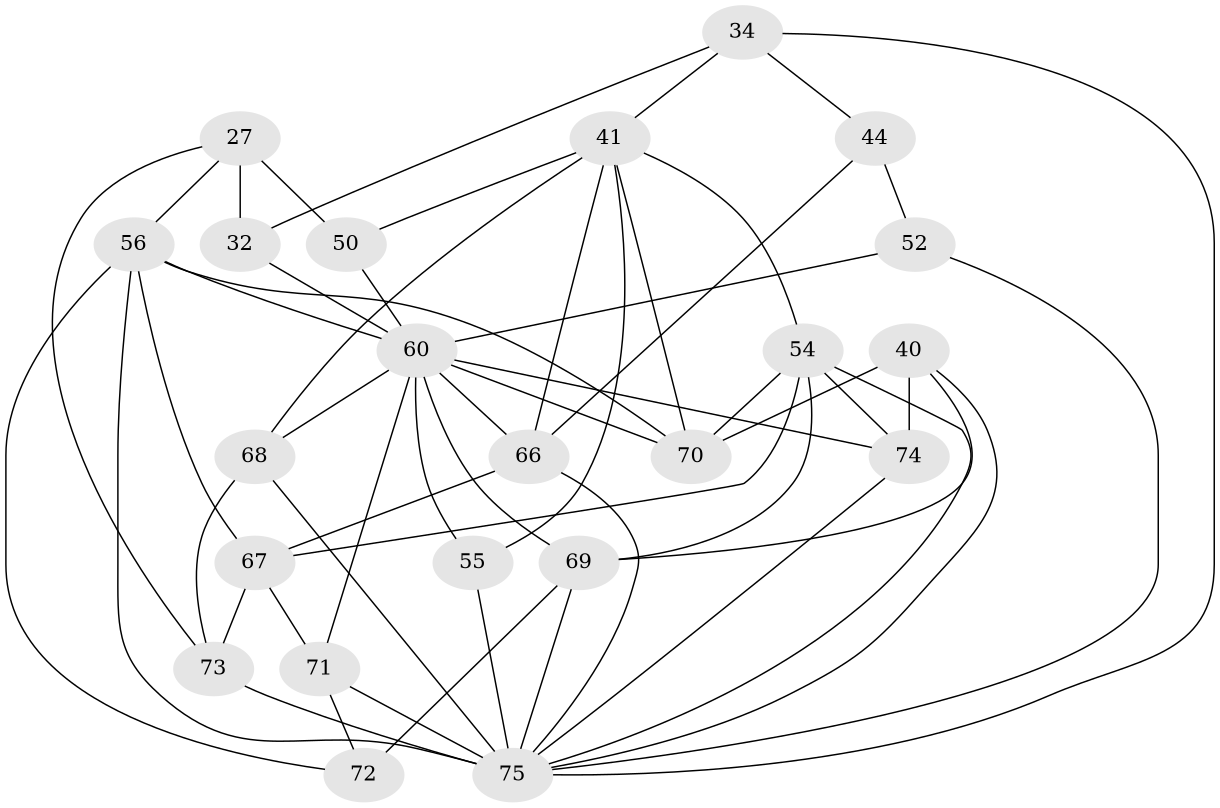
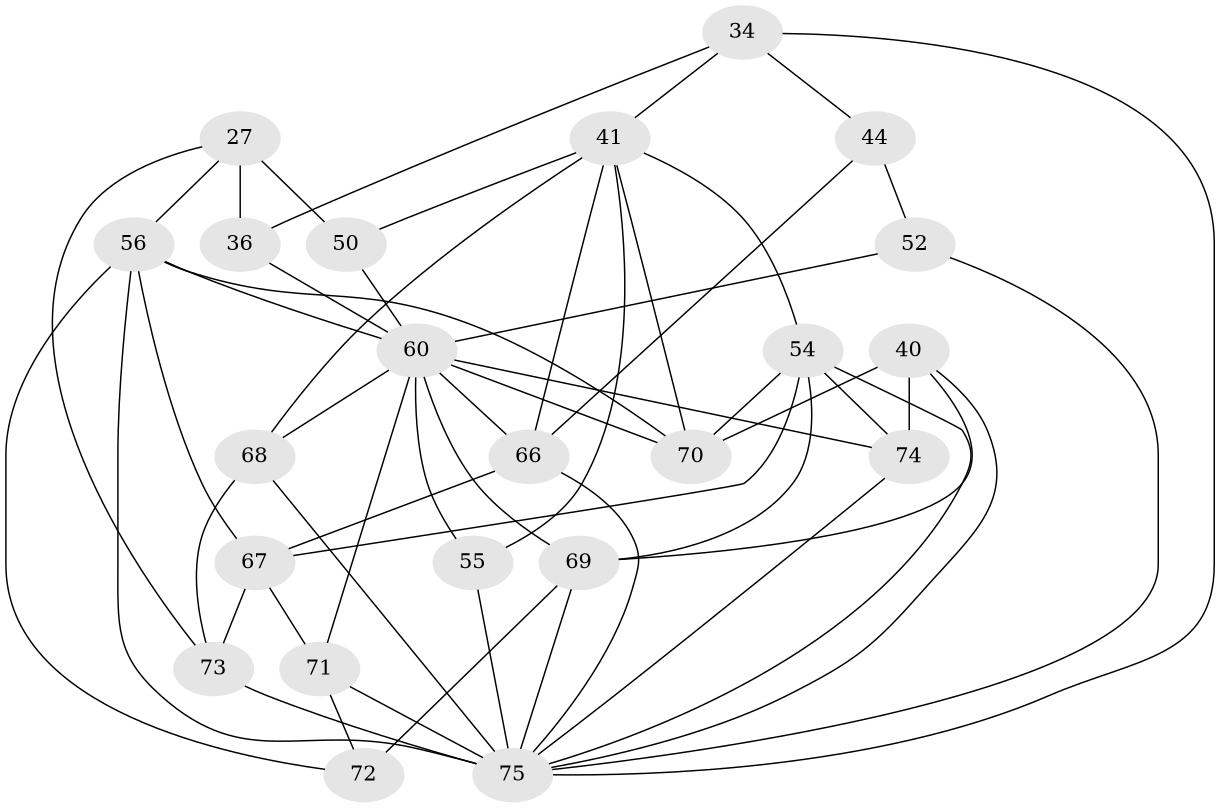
(240, 245) -> (240, 245)
